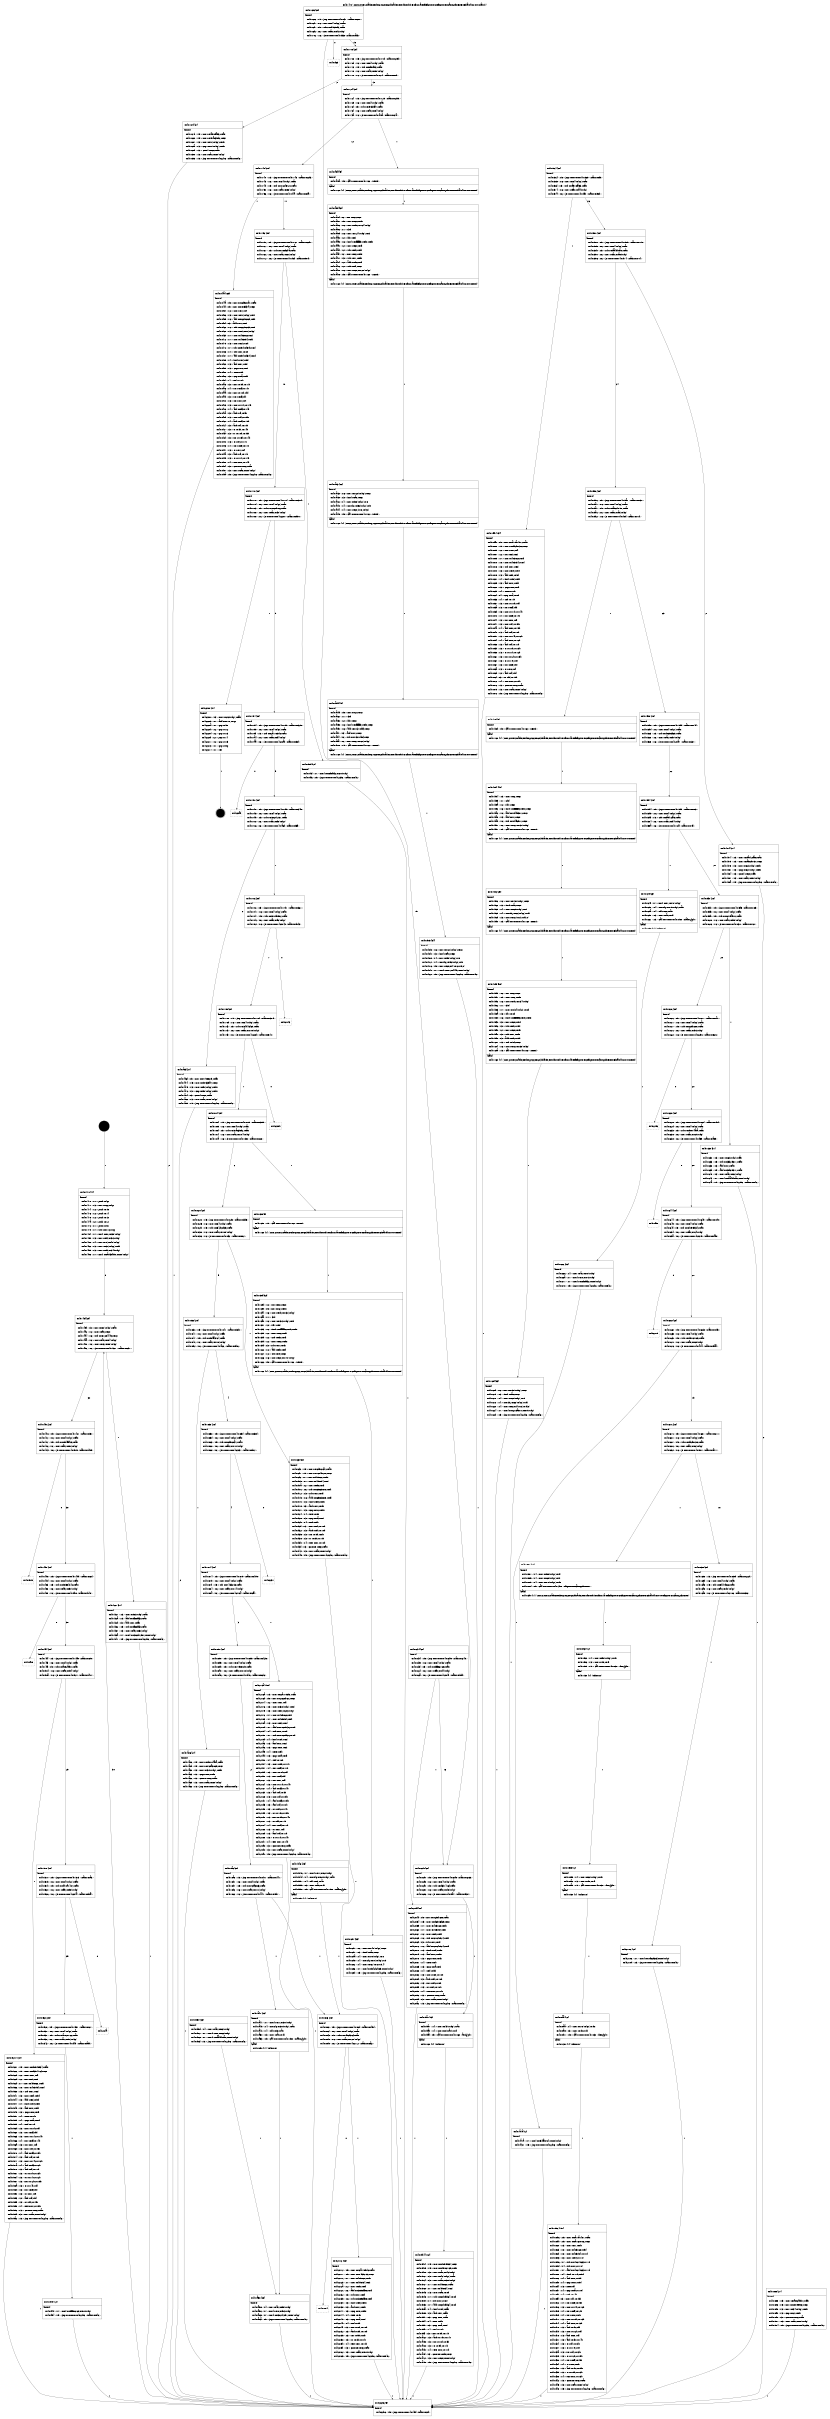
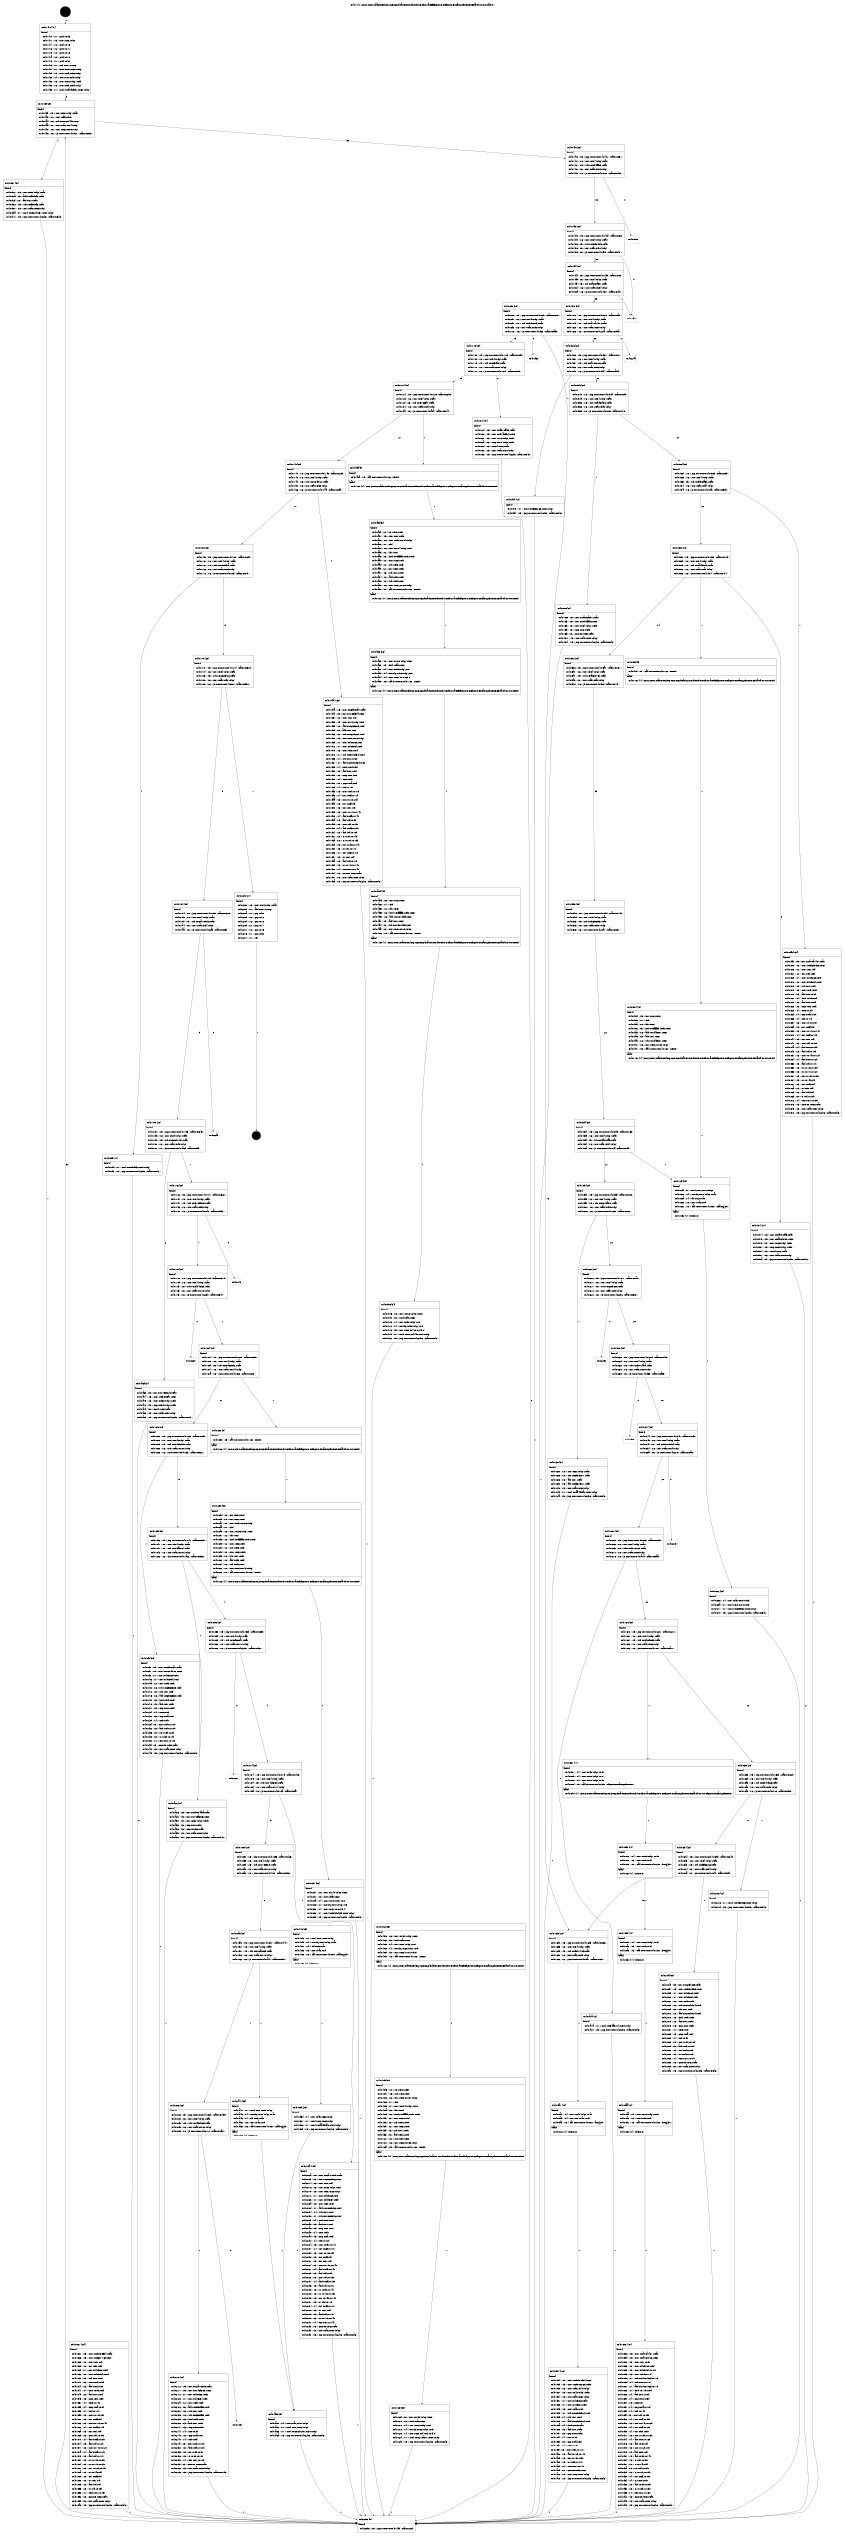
none -> (599, 398)
(588, 618) -> (701, 617)
(561, 865) -> (701, 1119)
none -> (733, 1818)
(33, 1865) -> (625, 304)
(327, 1958) -> (321, 2035)
